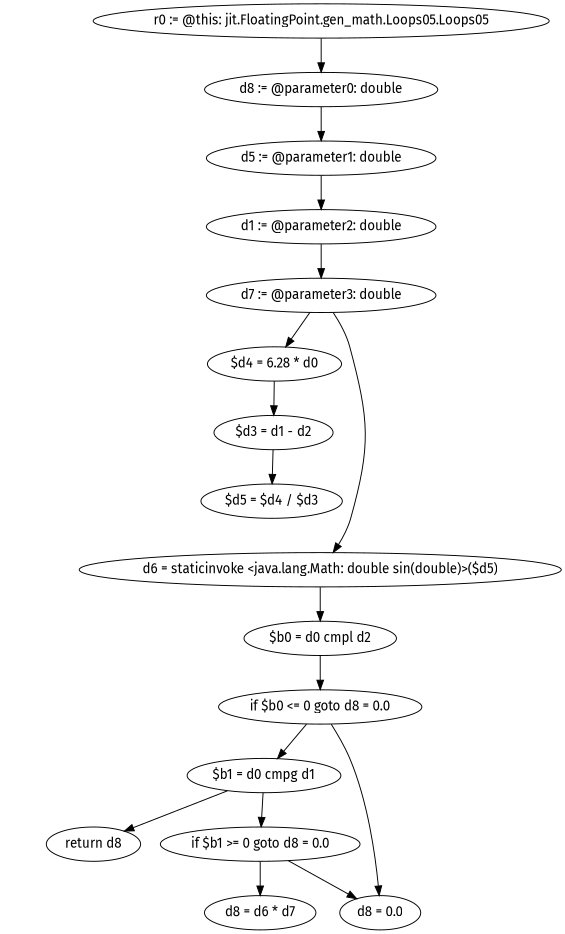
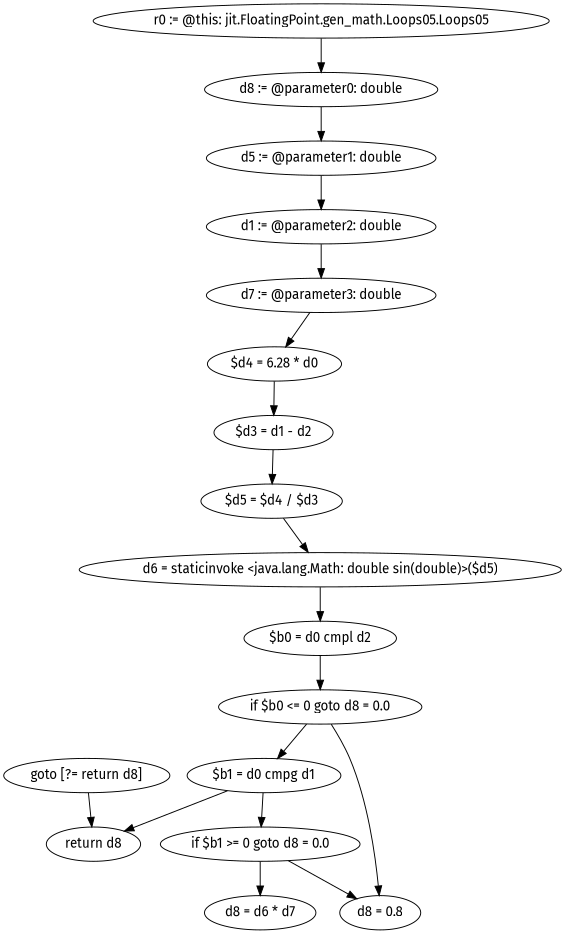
(365, 428) -> (293, 531)
none -> (87, 776)
(380, 913) -> (380, 913)
